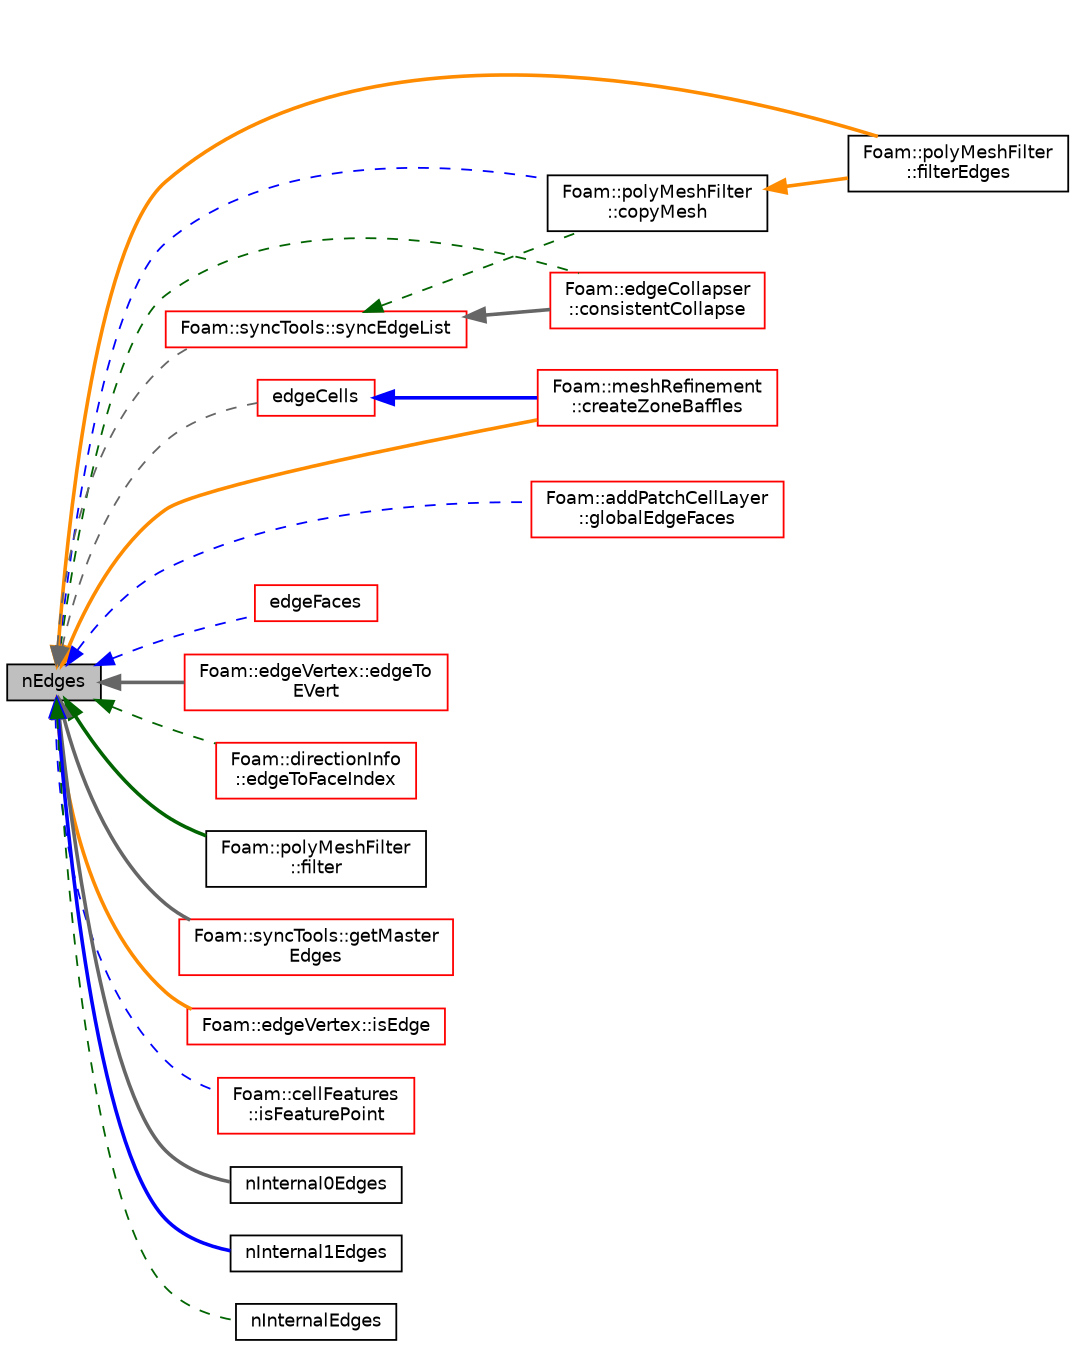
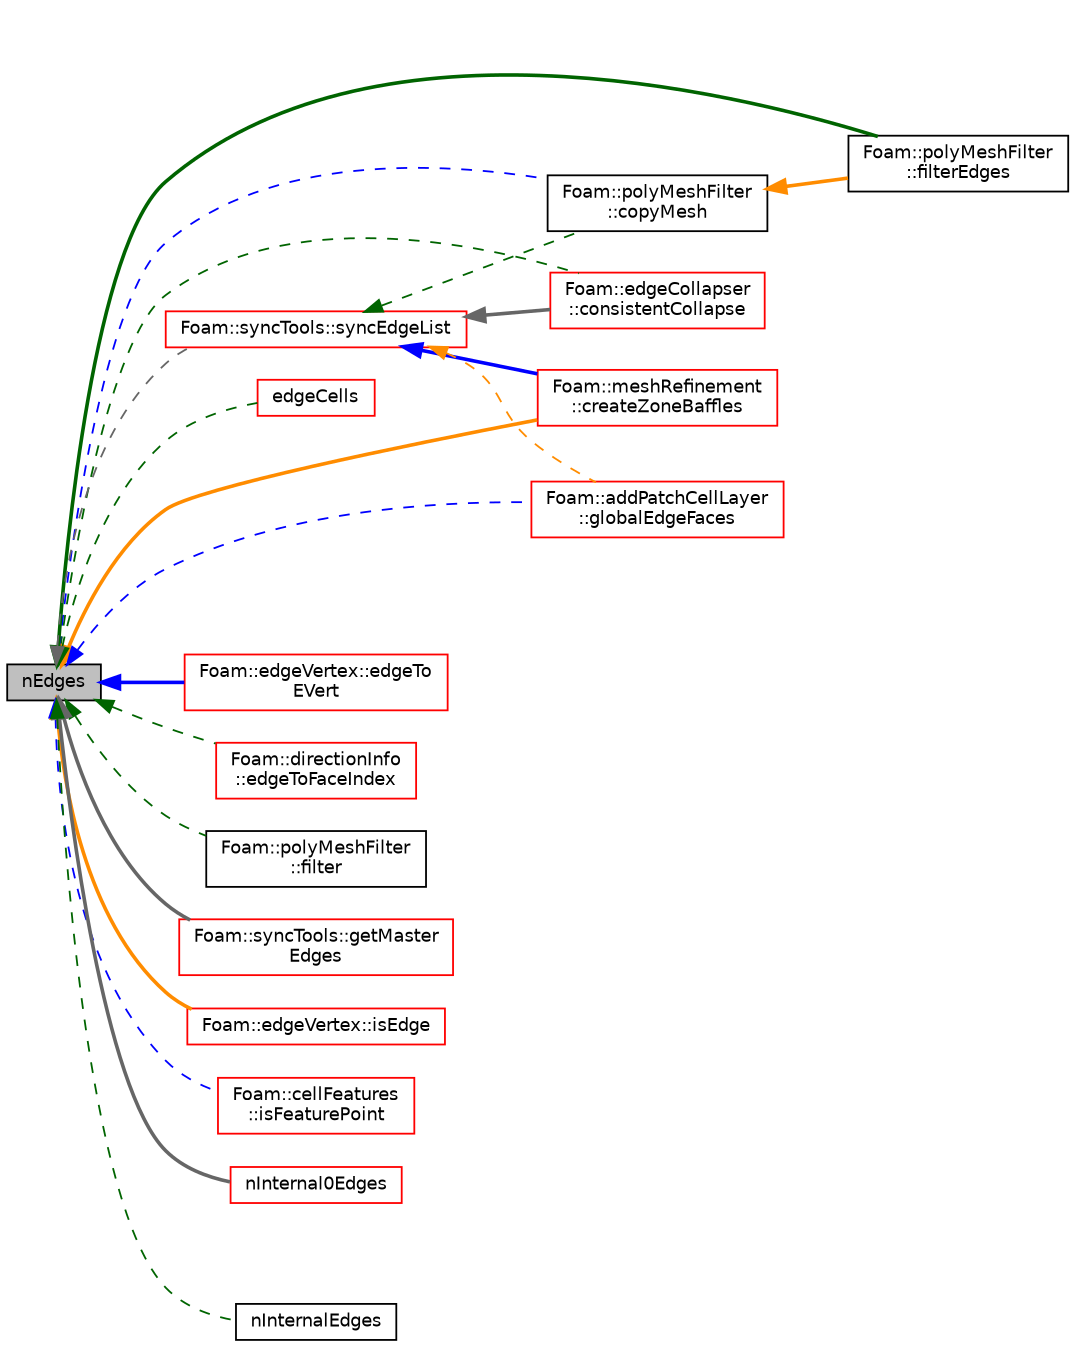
(277, 117) -> (277, 117)
(465, 398) -> (485, 363)
none -> (506, 411)
(123, 492) -> (123, 492)
(316, 603) -> none
(152, 682) -> (152, 682)
(131, 787) -> (131, 787)
(316, 1185) -> (316, 1185)
(316, 1253) -> none
